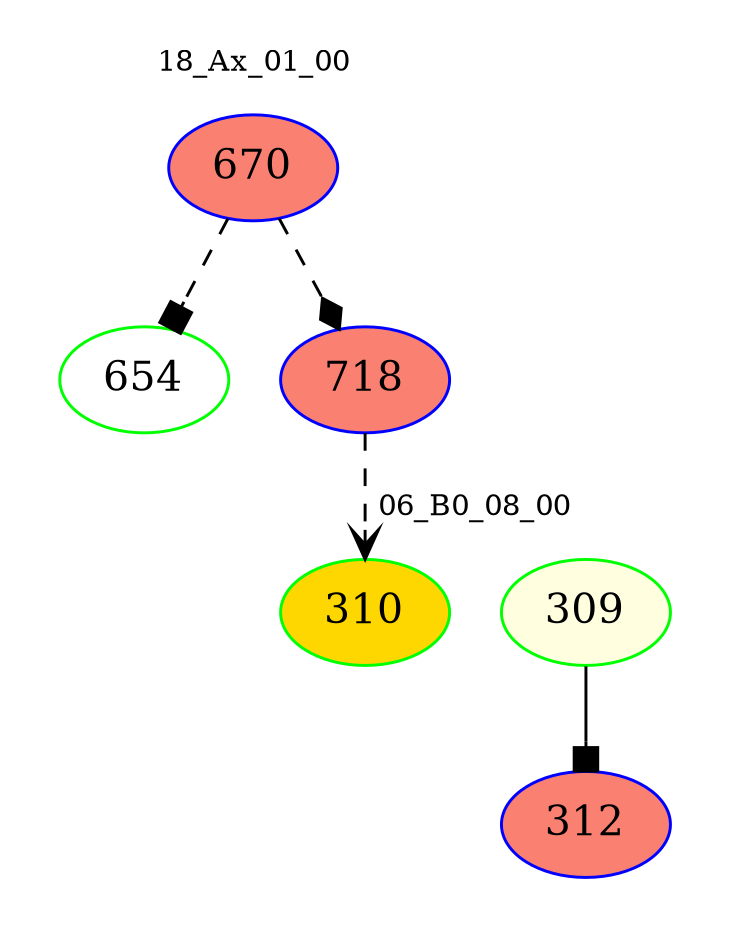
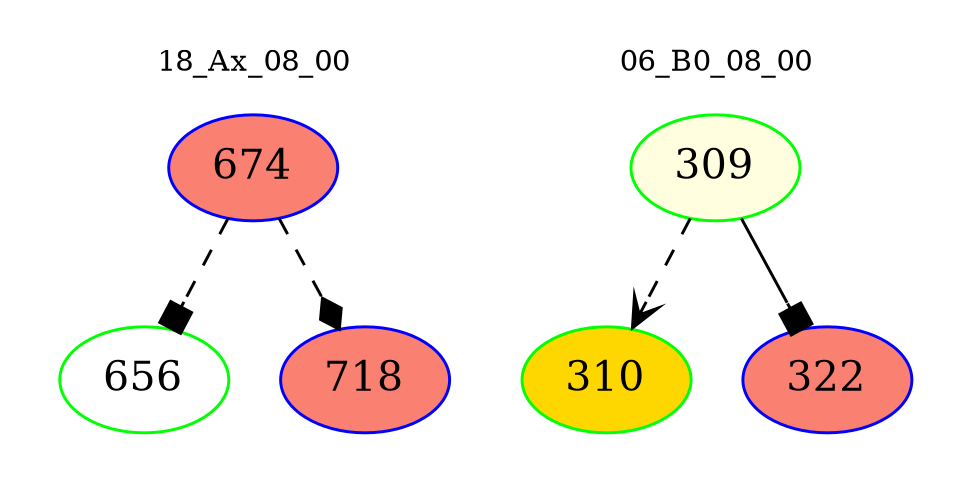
(255, 63) -> (255, 63)
(253, 168) -> (253, 168)
(144, 380) -> (144, 380)
(365, 498) -> (668, 260)
(586, 824) -> (827, 380)
